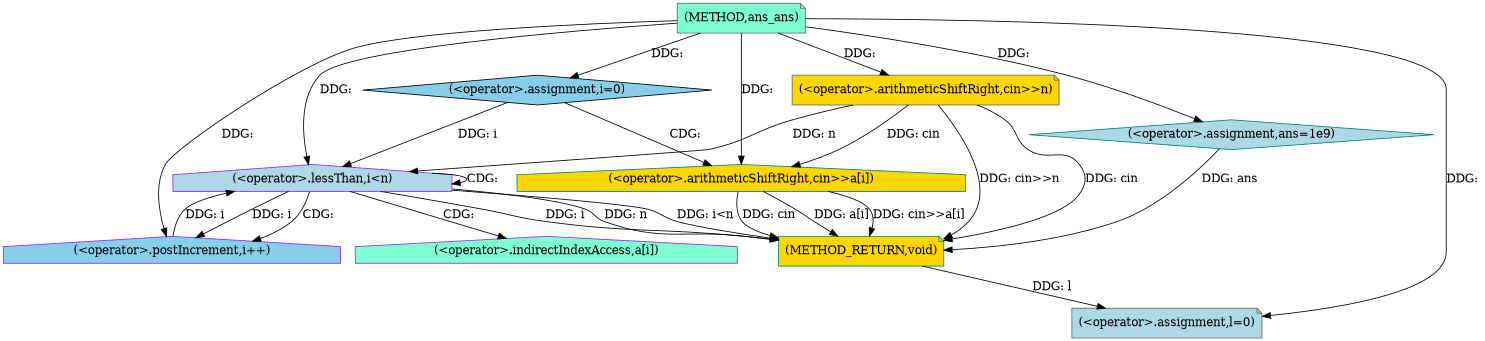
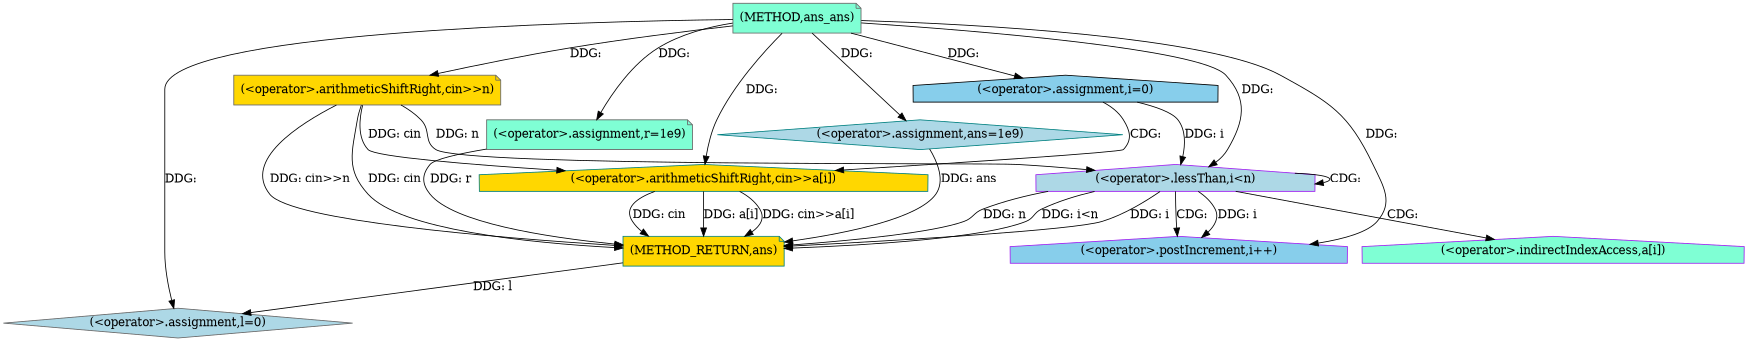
(537, 90) -> (1066, 90)
none -> (590, 135)
(191, 205) -> none
(861, 251) -> (704, 251)
(1167, 323) -> (178, 323)
